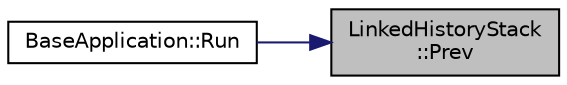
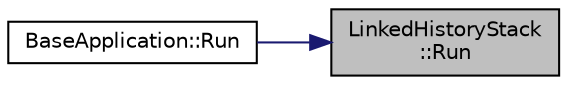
(445, 42) -> (445, 42)
